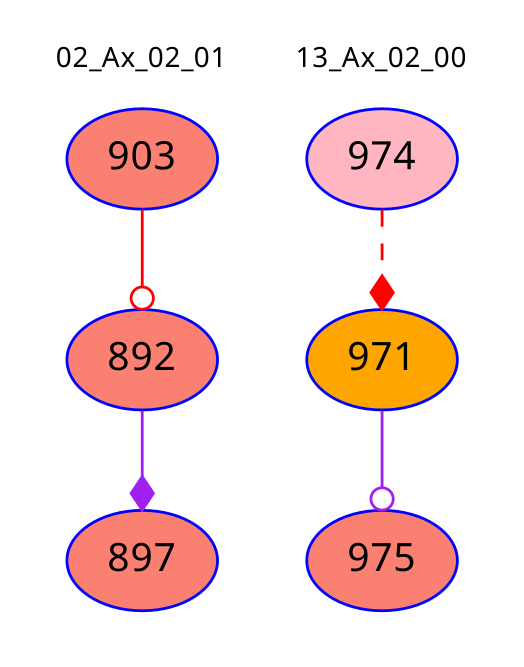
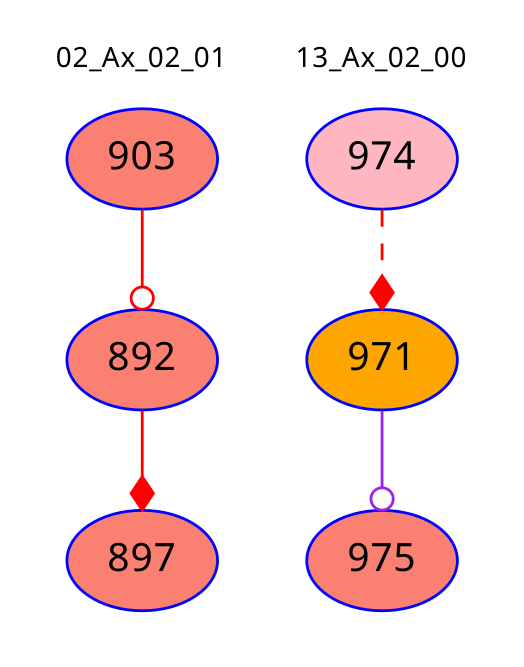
(142, 444) -> (142, 444)
